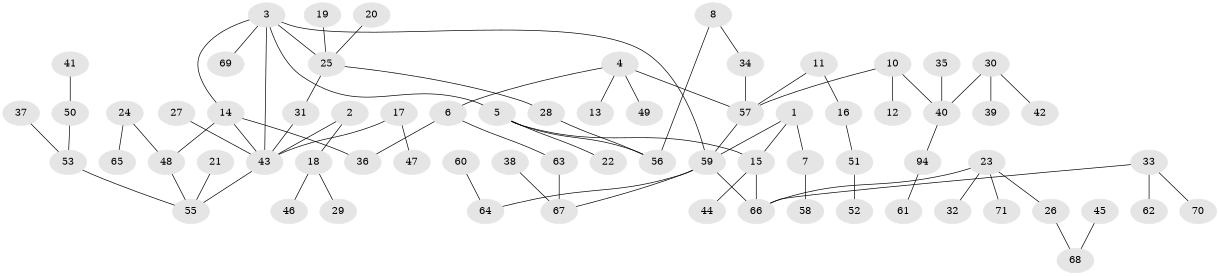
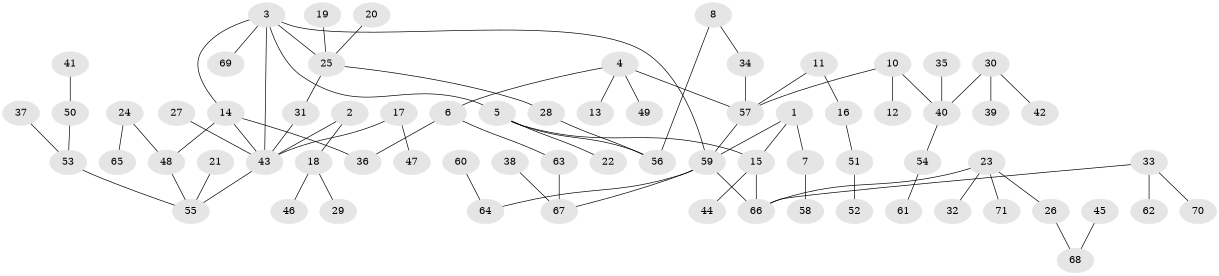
(923, 162) -> (923, 162)
